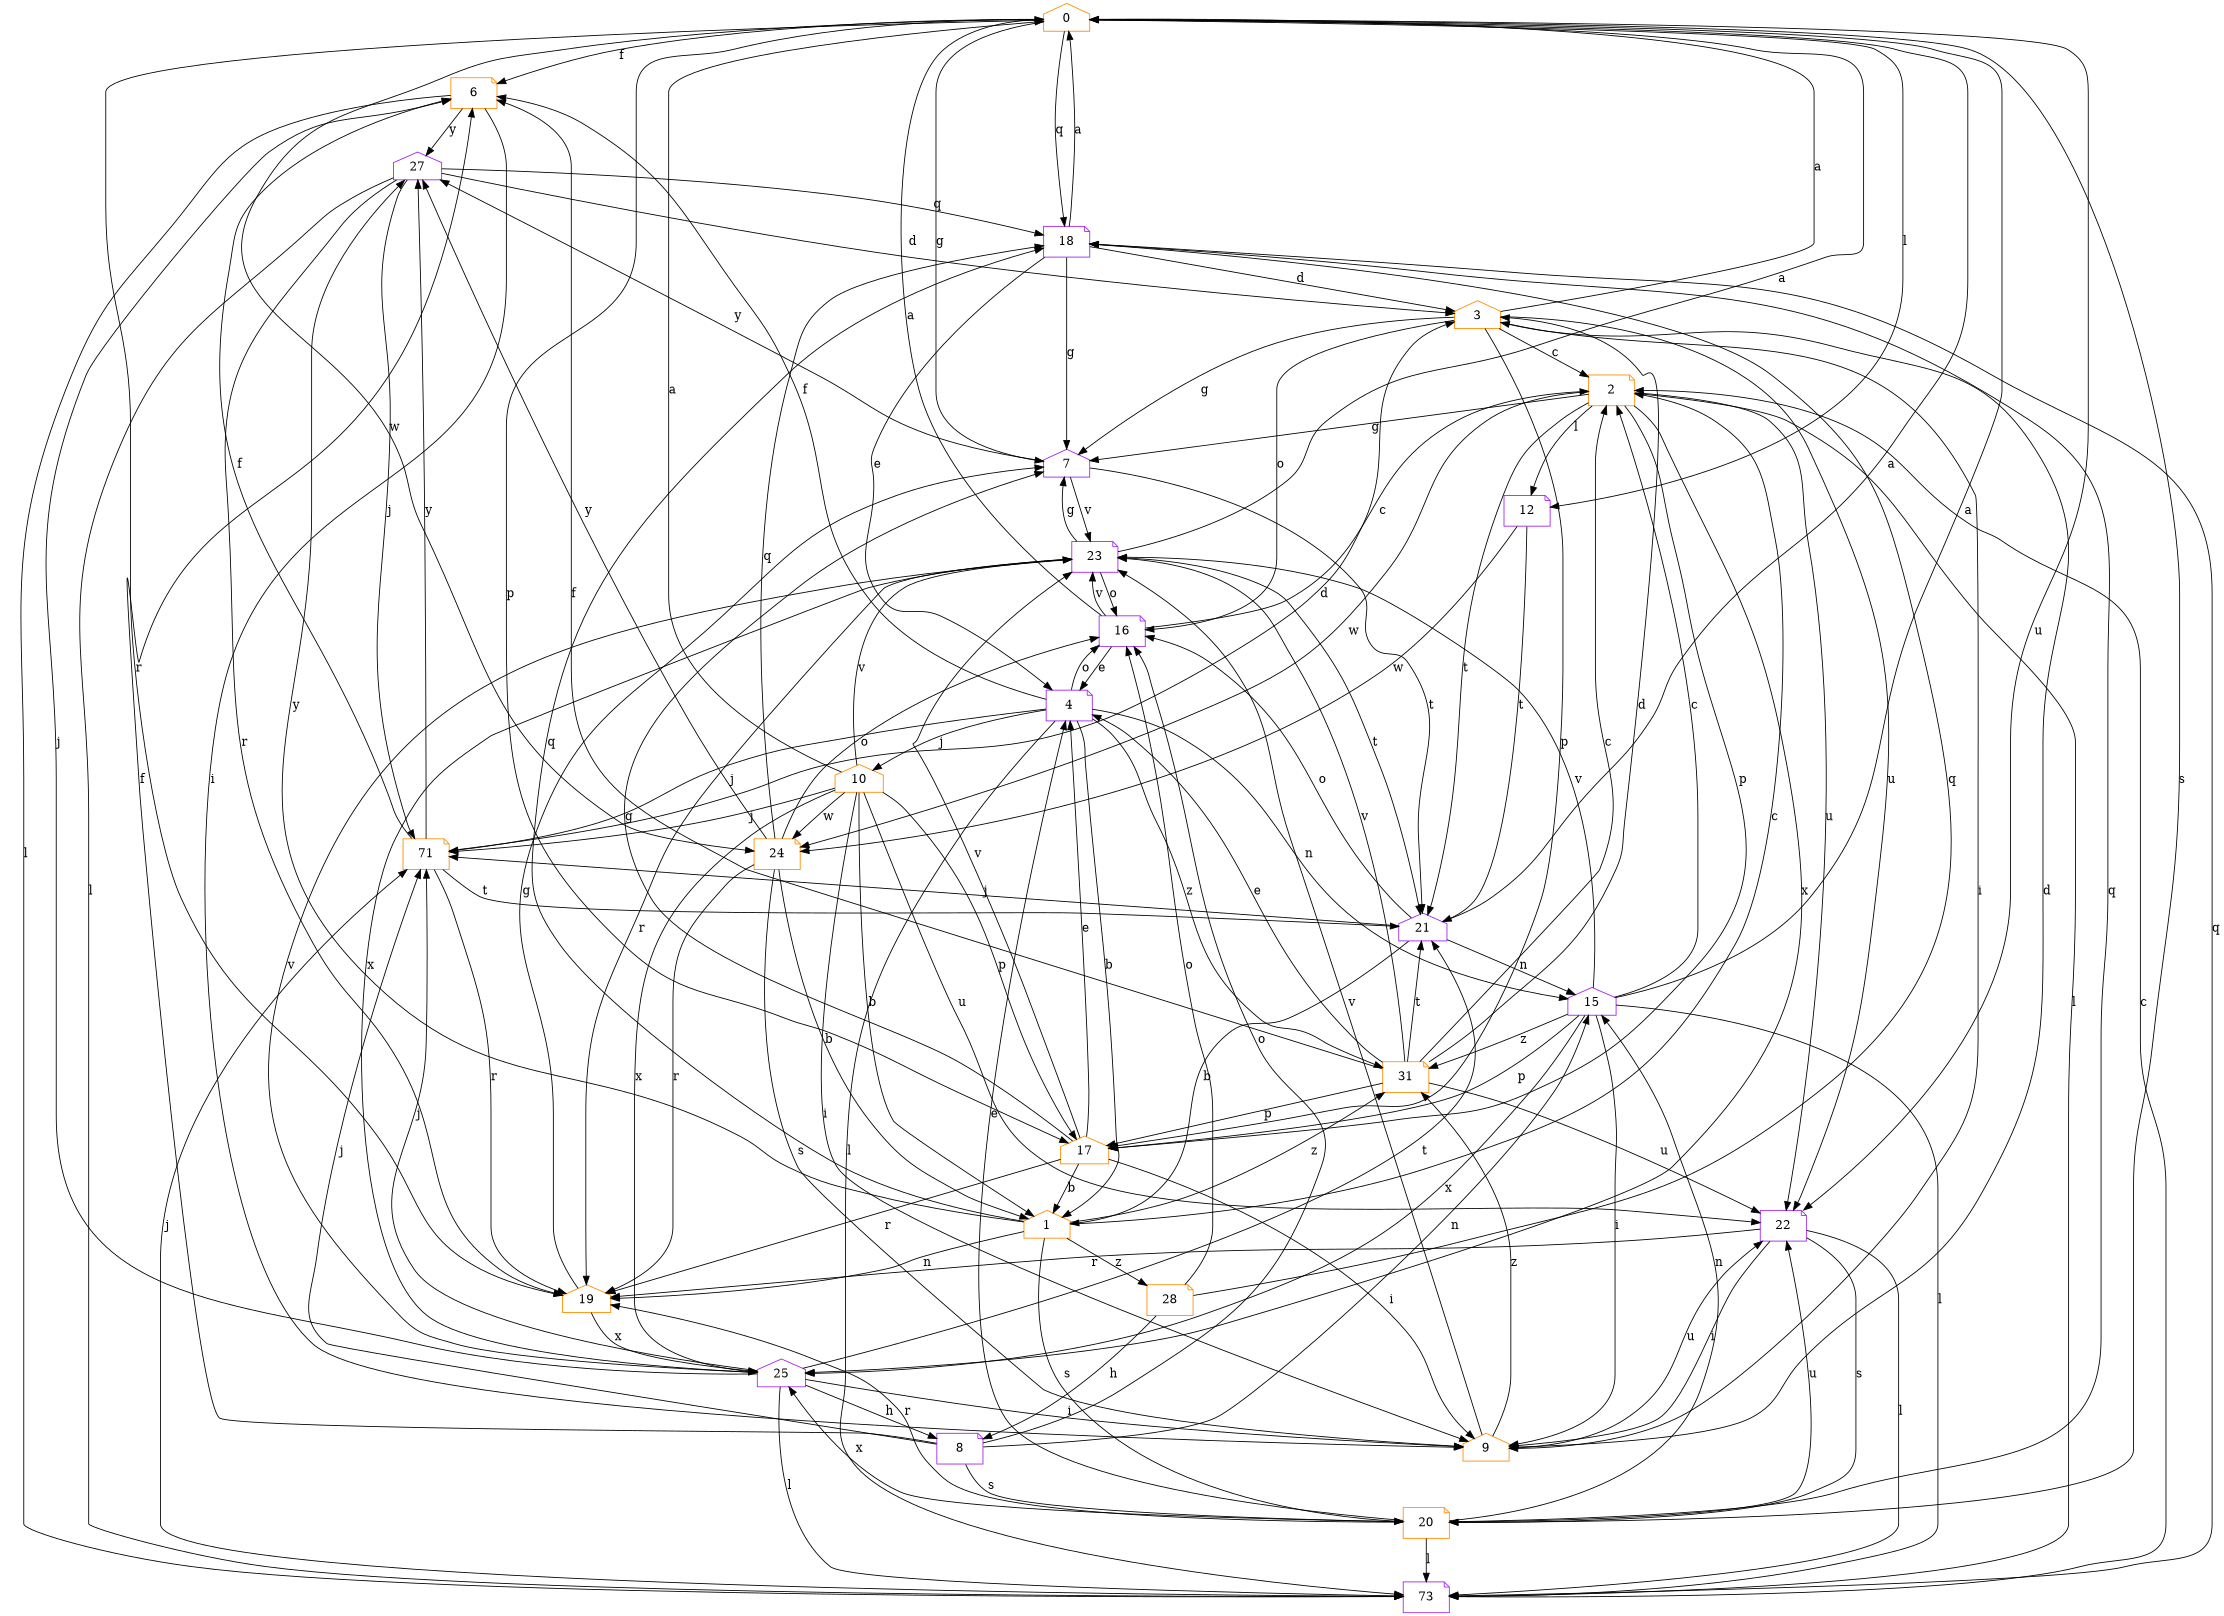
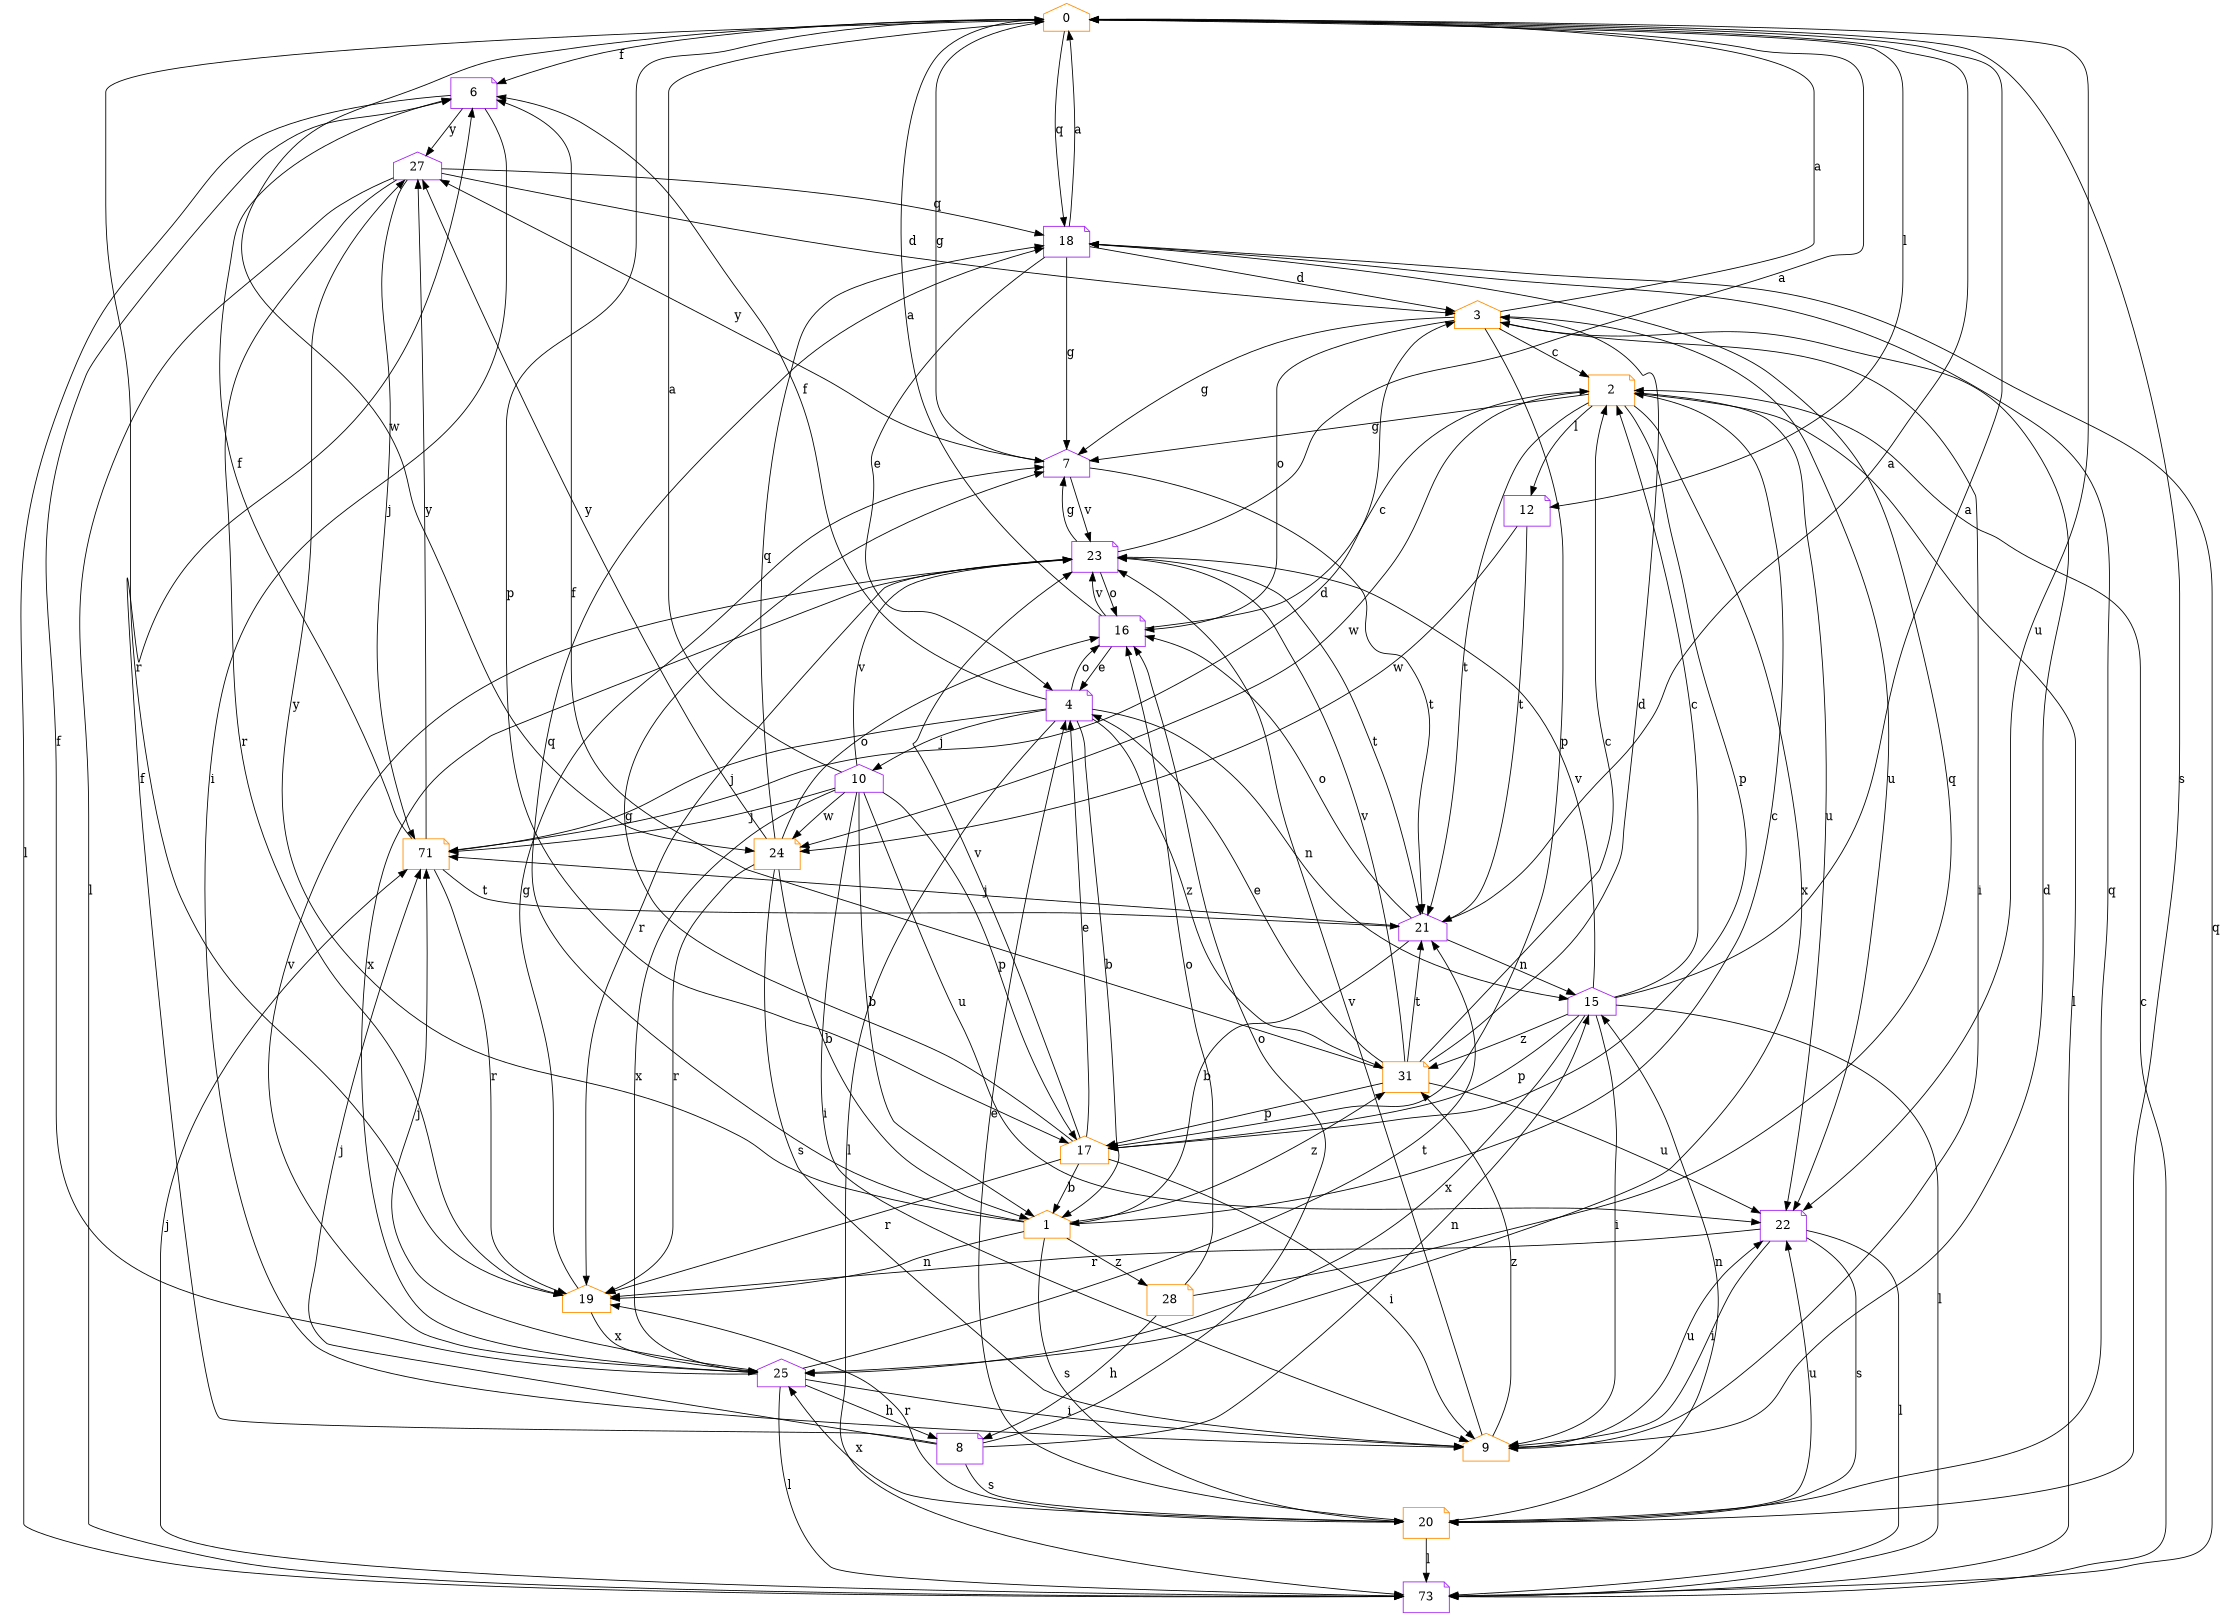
(474, 93) -> (474, 93)
(59, 743) -> (59, 743)
(859, 780) -> (859, 780)
